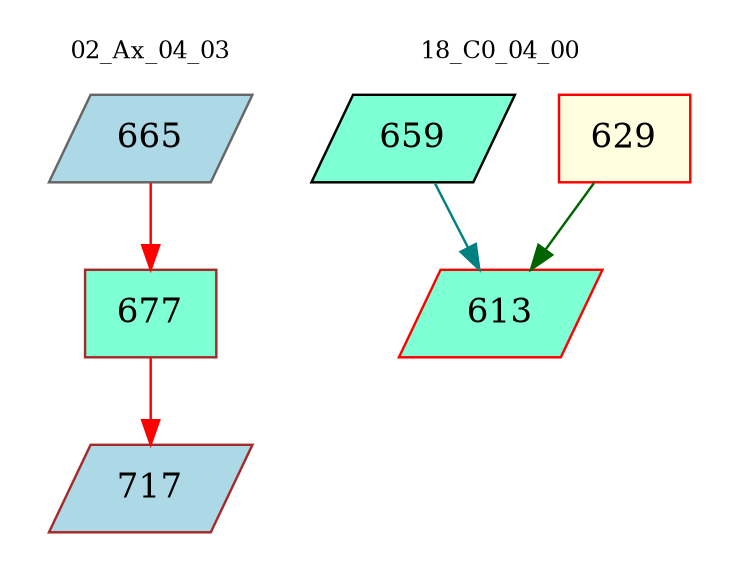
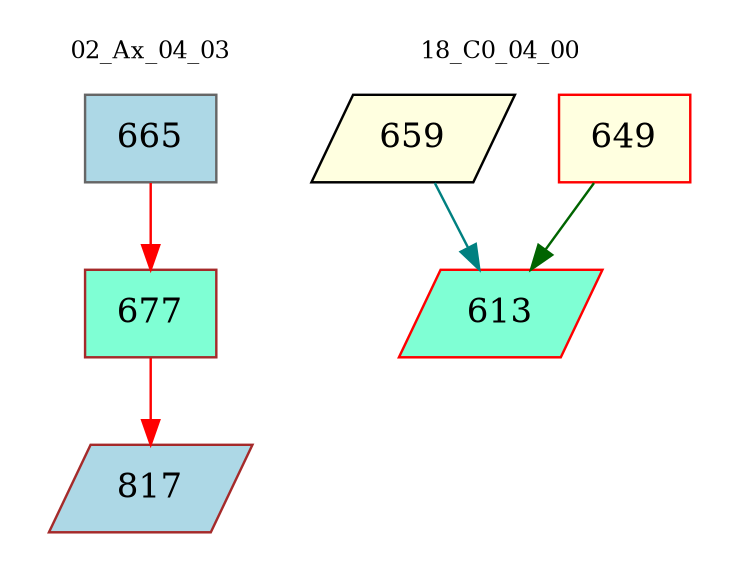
(151, 139) -> (151, 139)
(413, 139) -> (413, 139)
(625, 139) -> (625, 139)
(151, 489) -> (151, 489)
